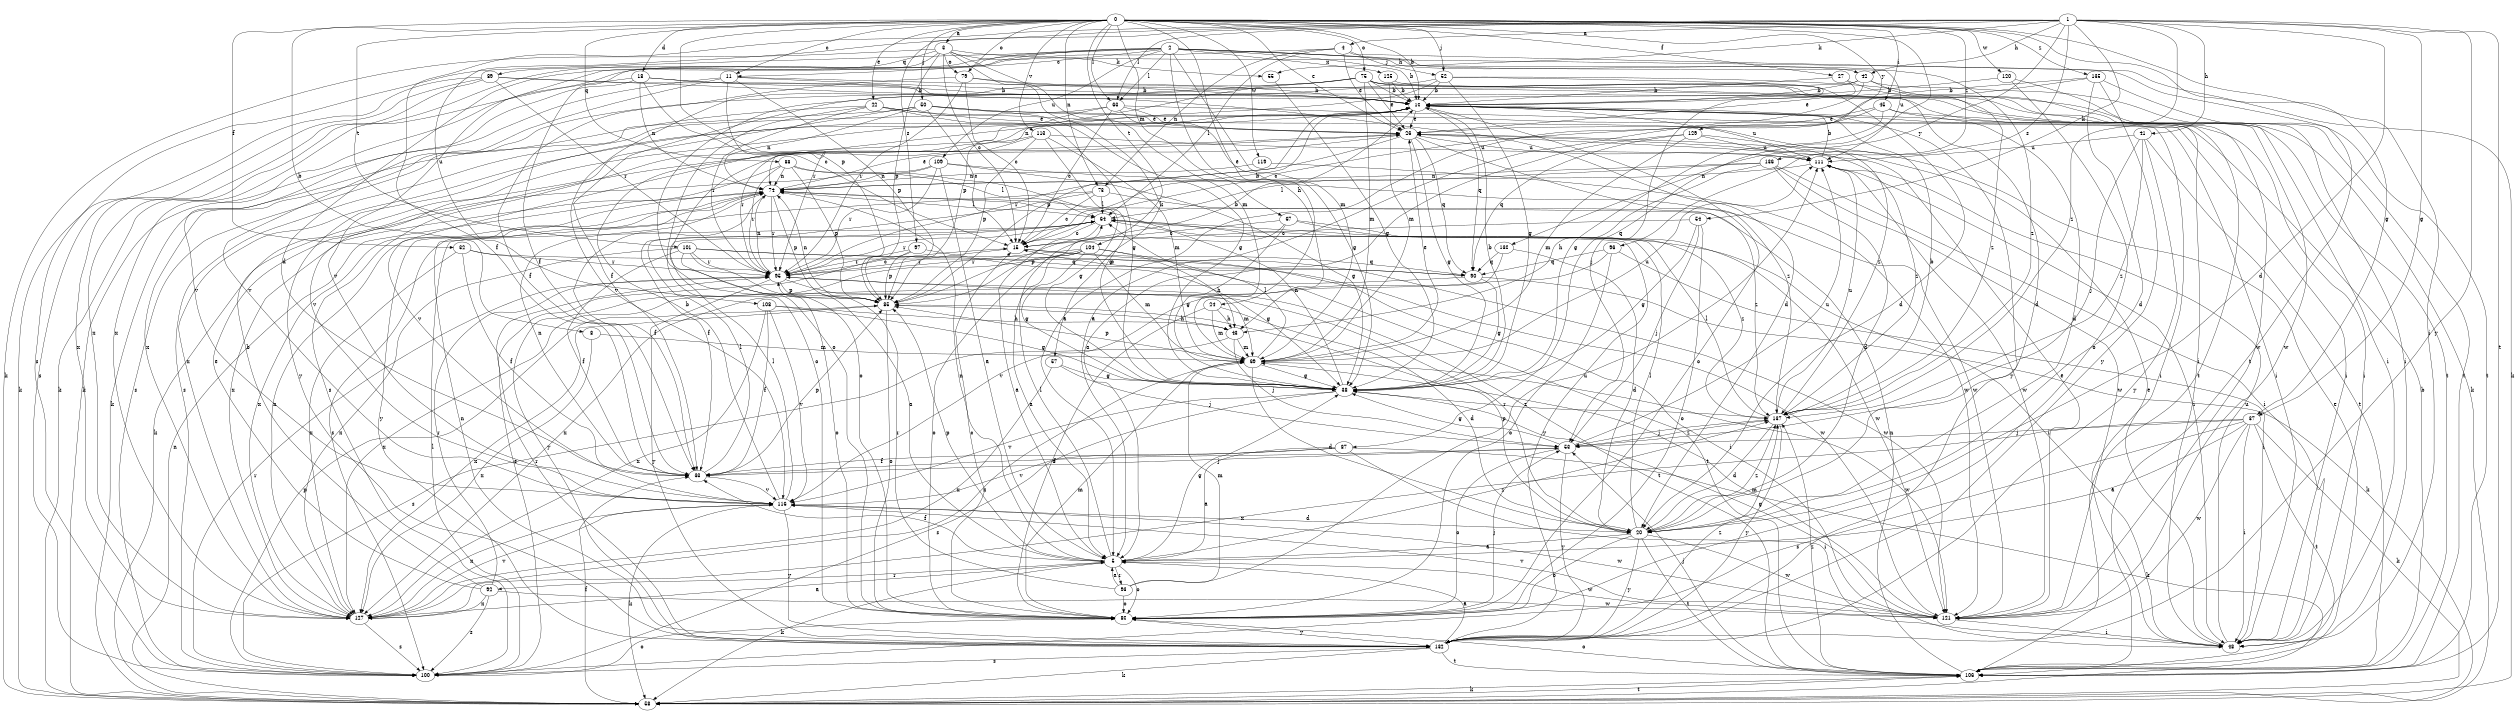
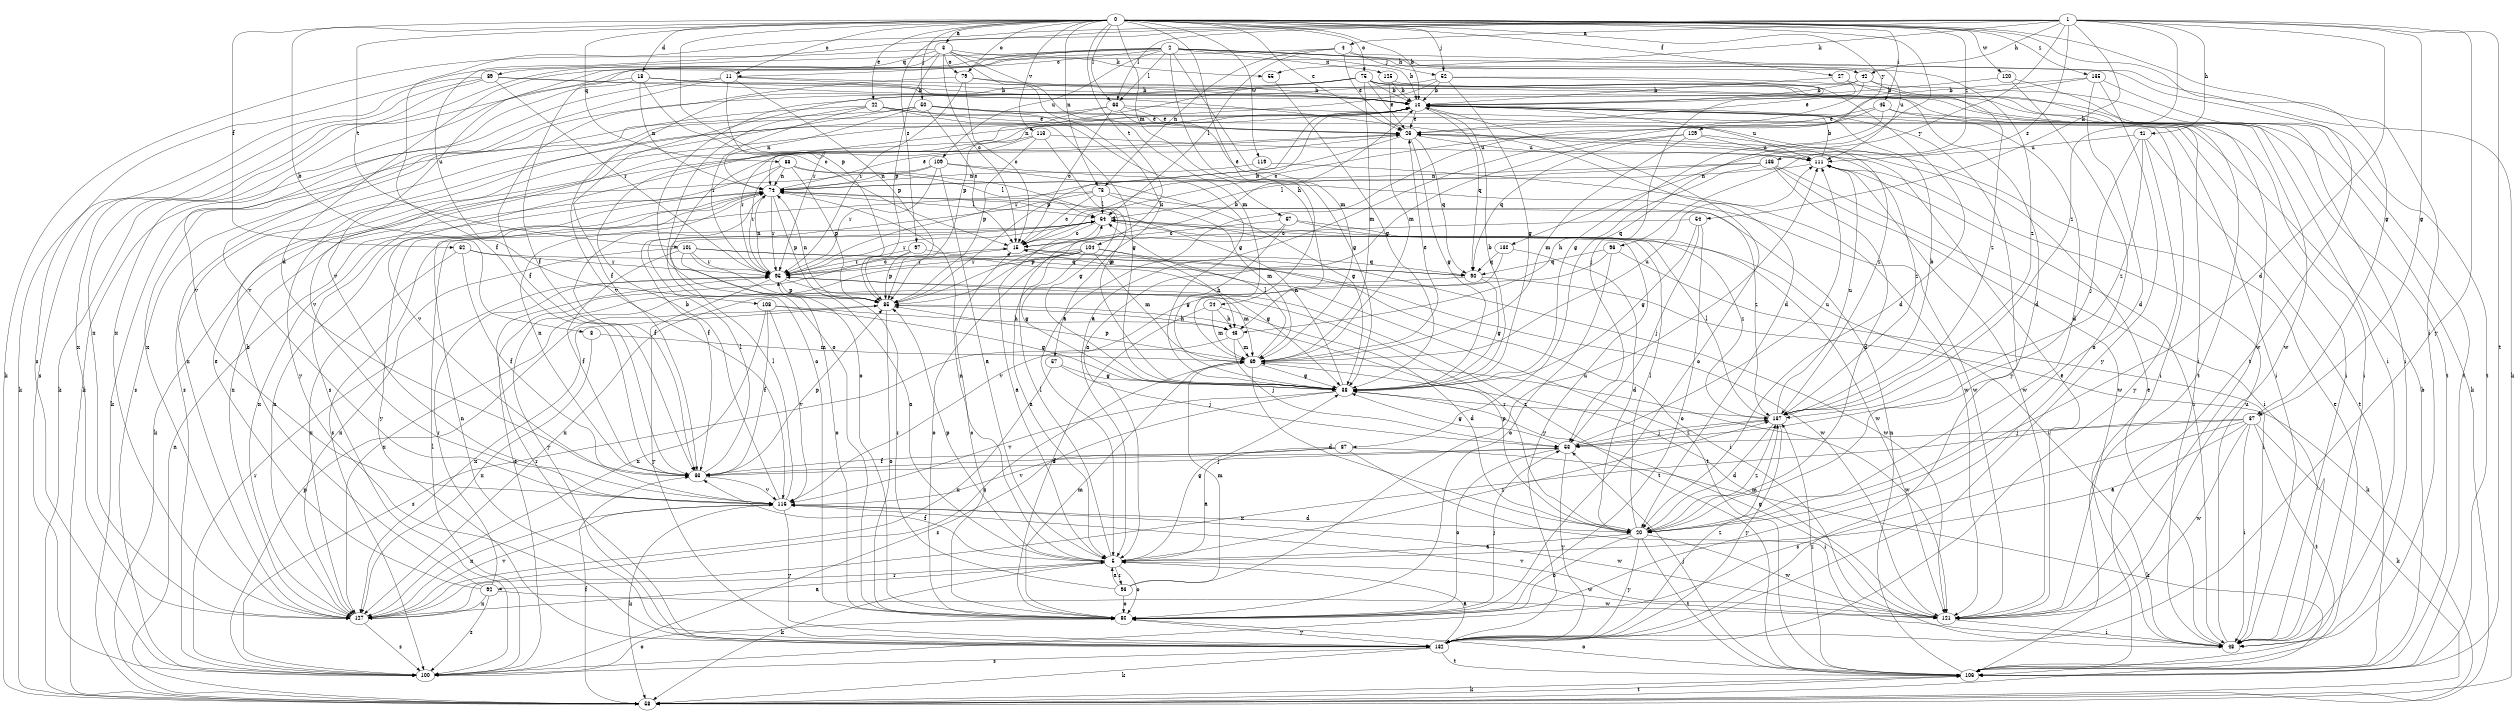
(1679, 209) -> none
(1169, 228) -> (1211, 223)
